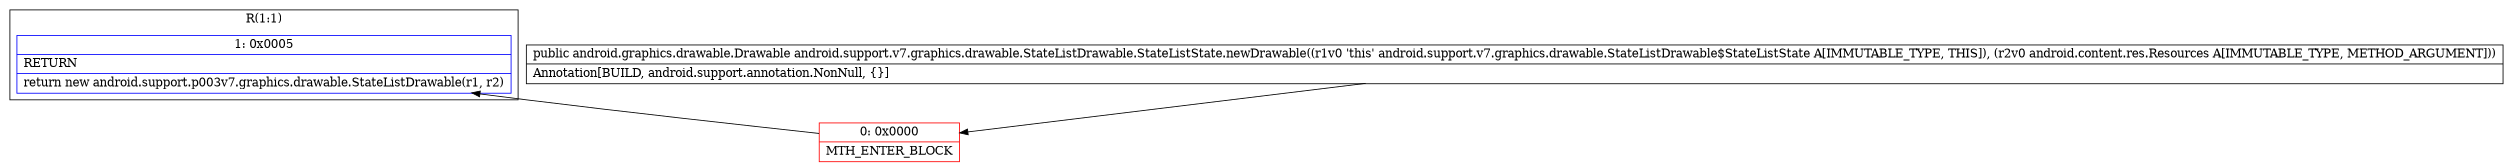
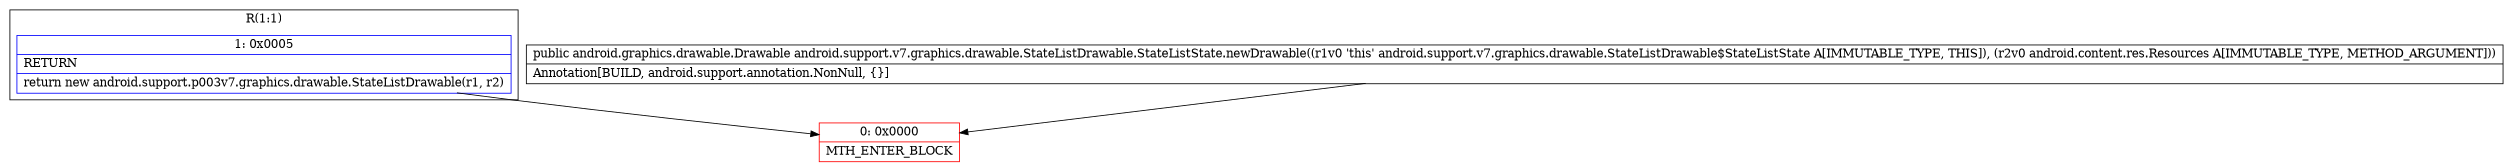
(649, 114) -> (634, 114)
